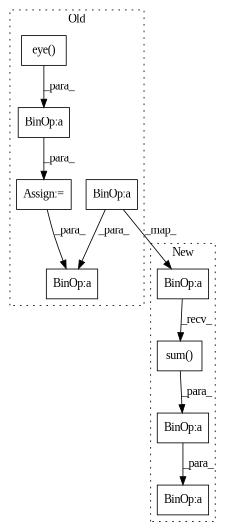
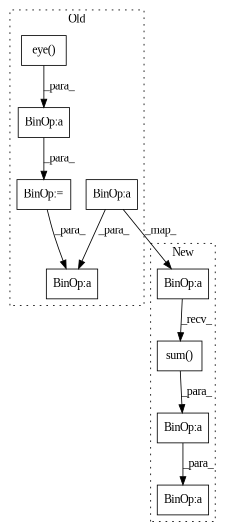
(44, 195) -> (44, 195)
